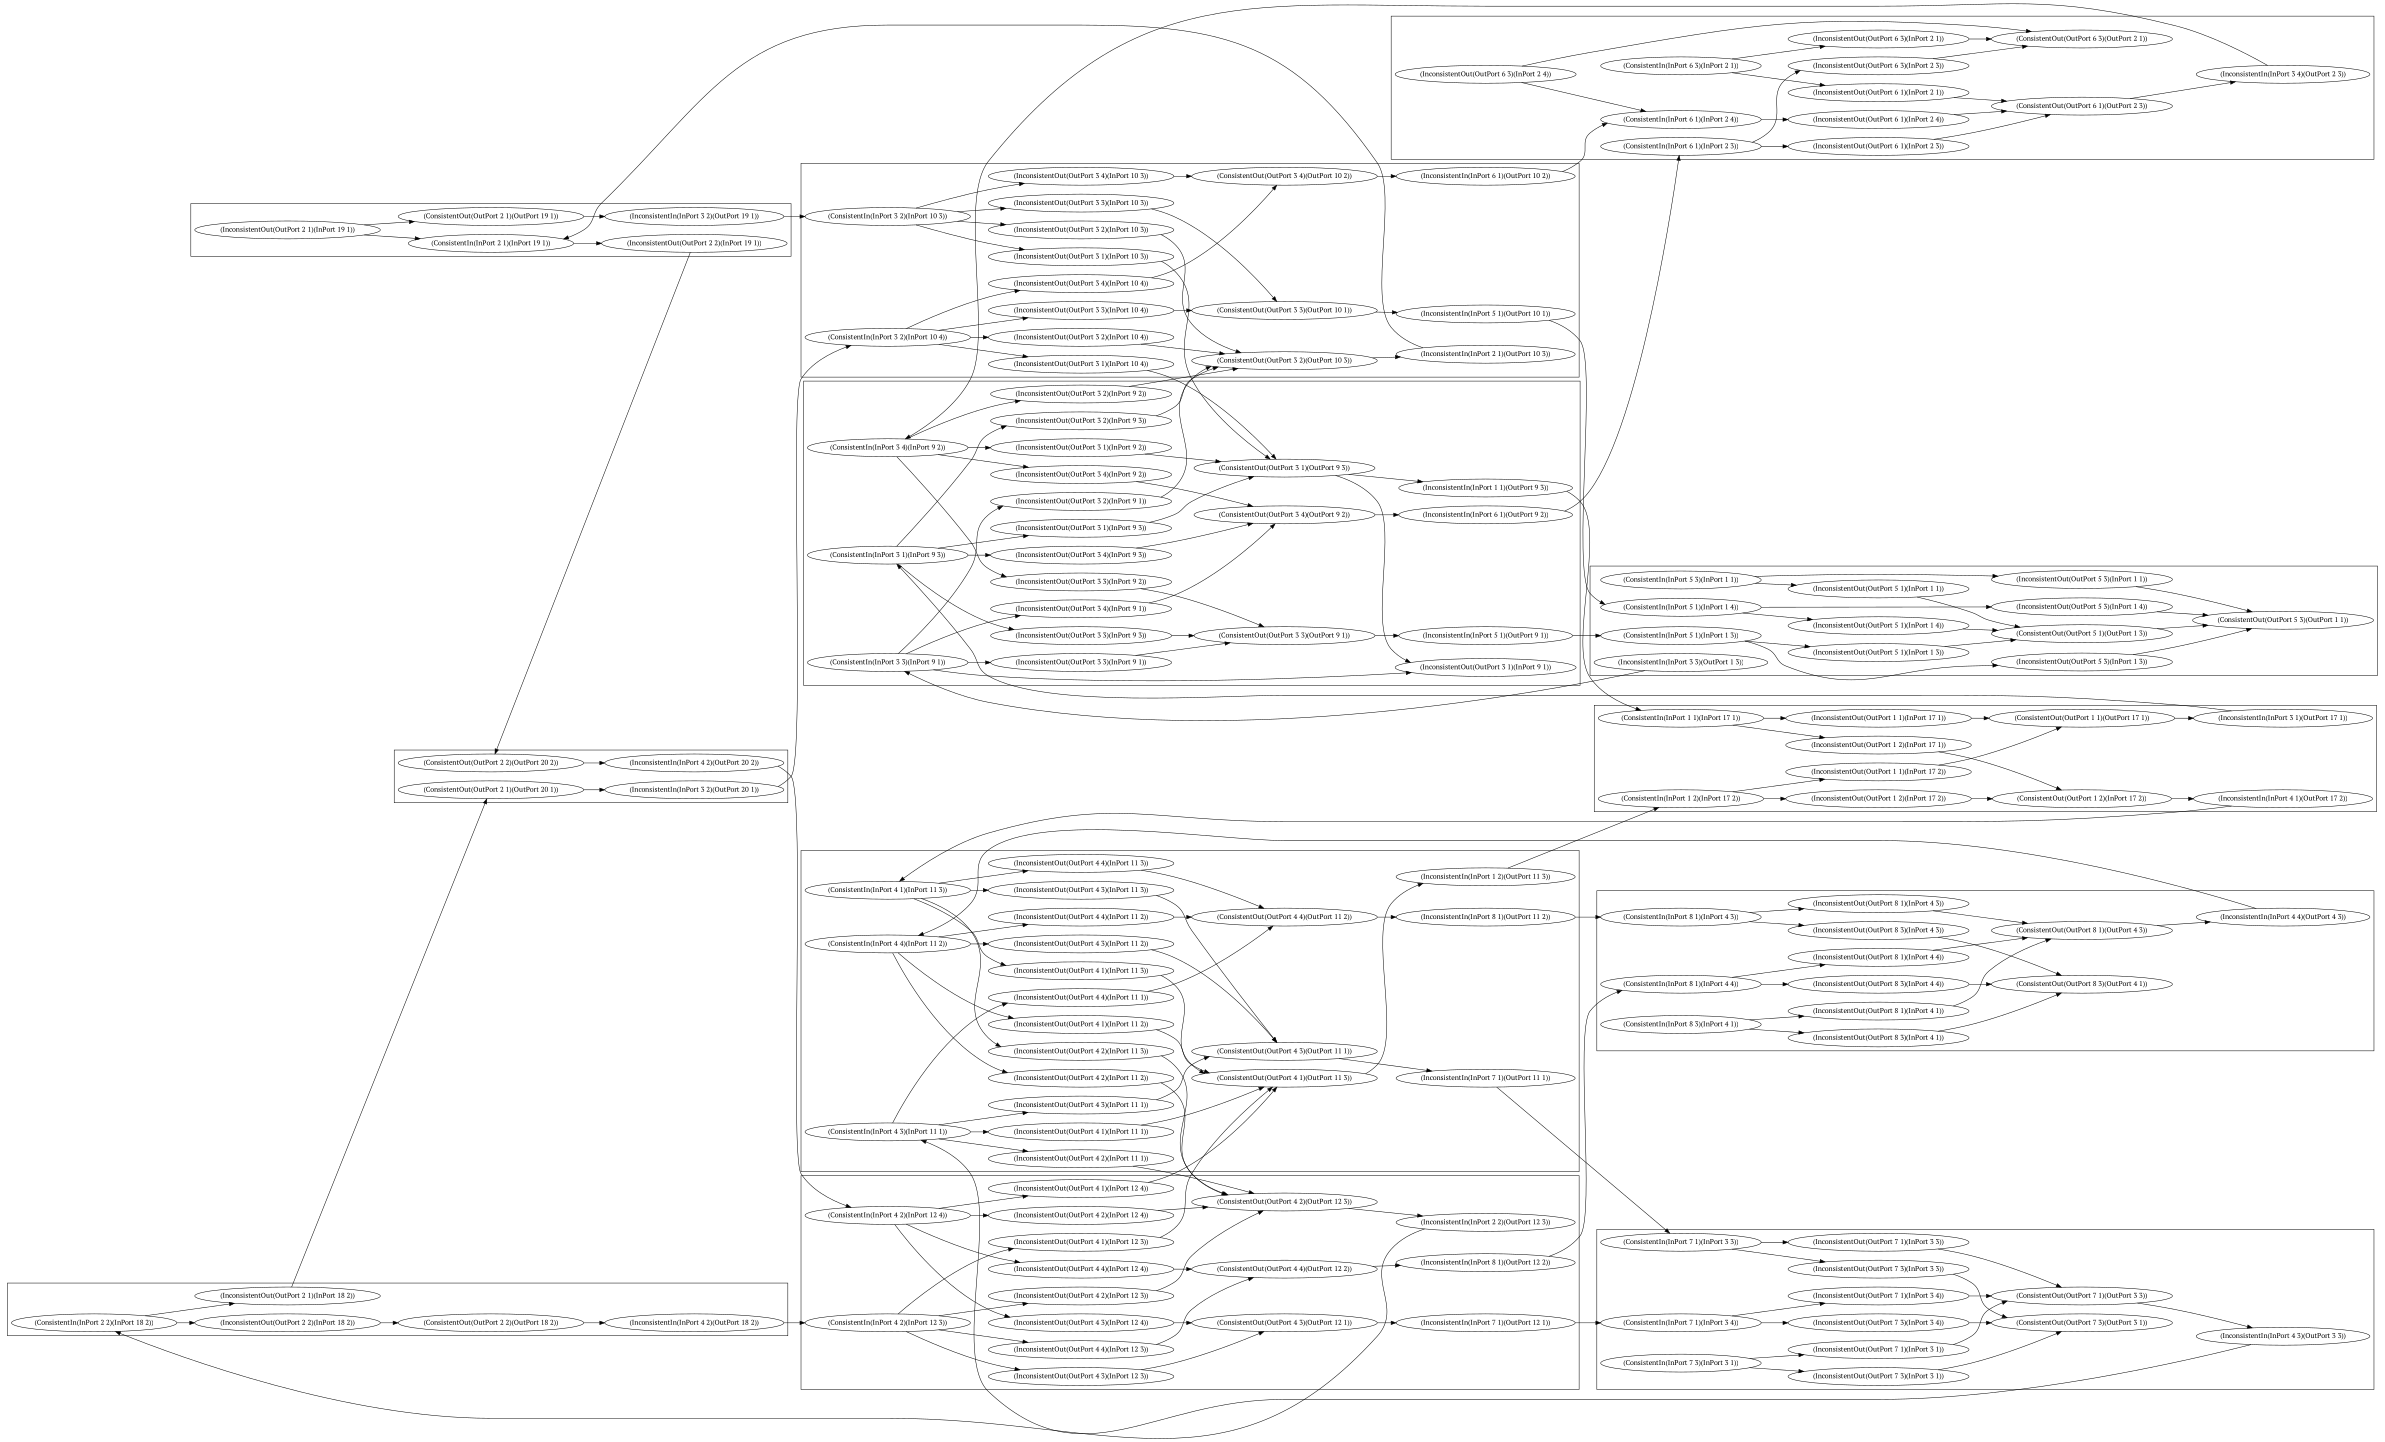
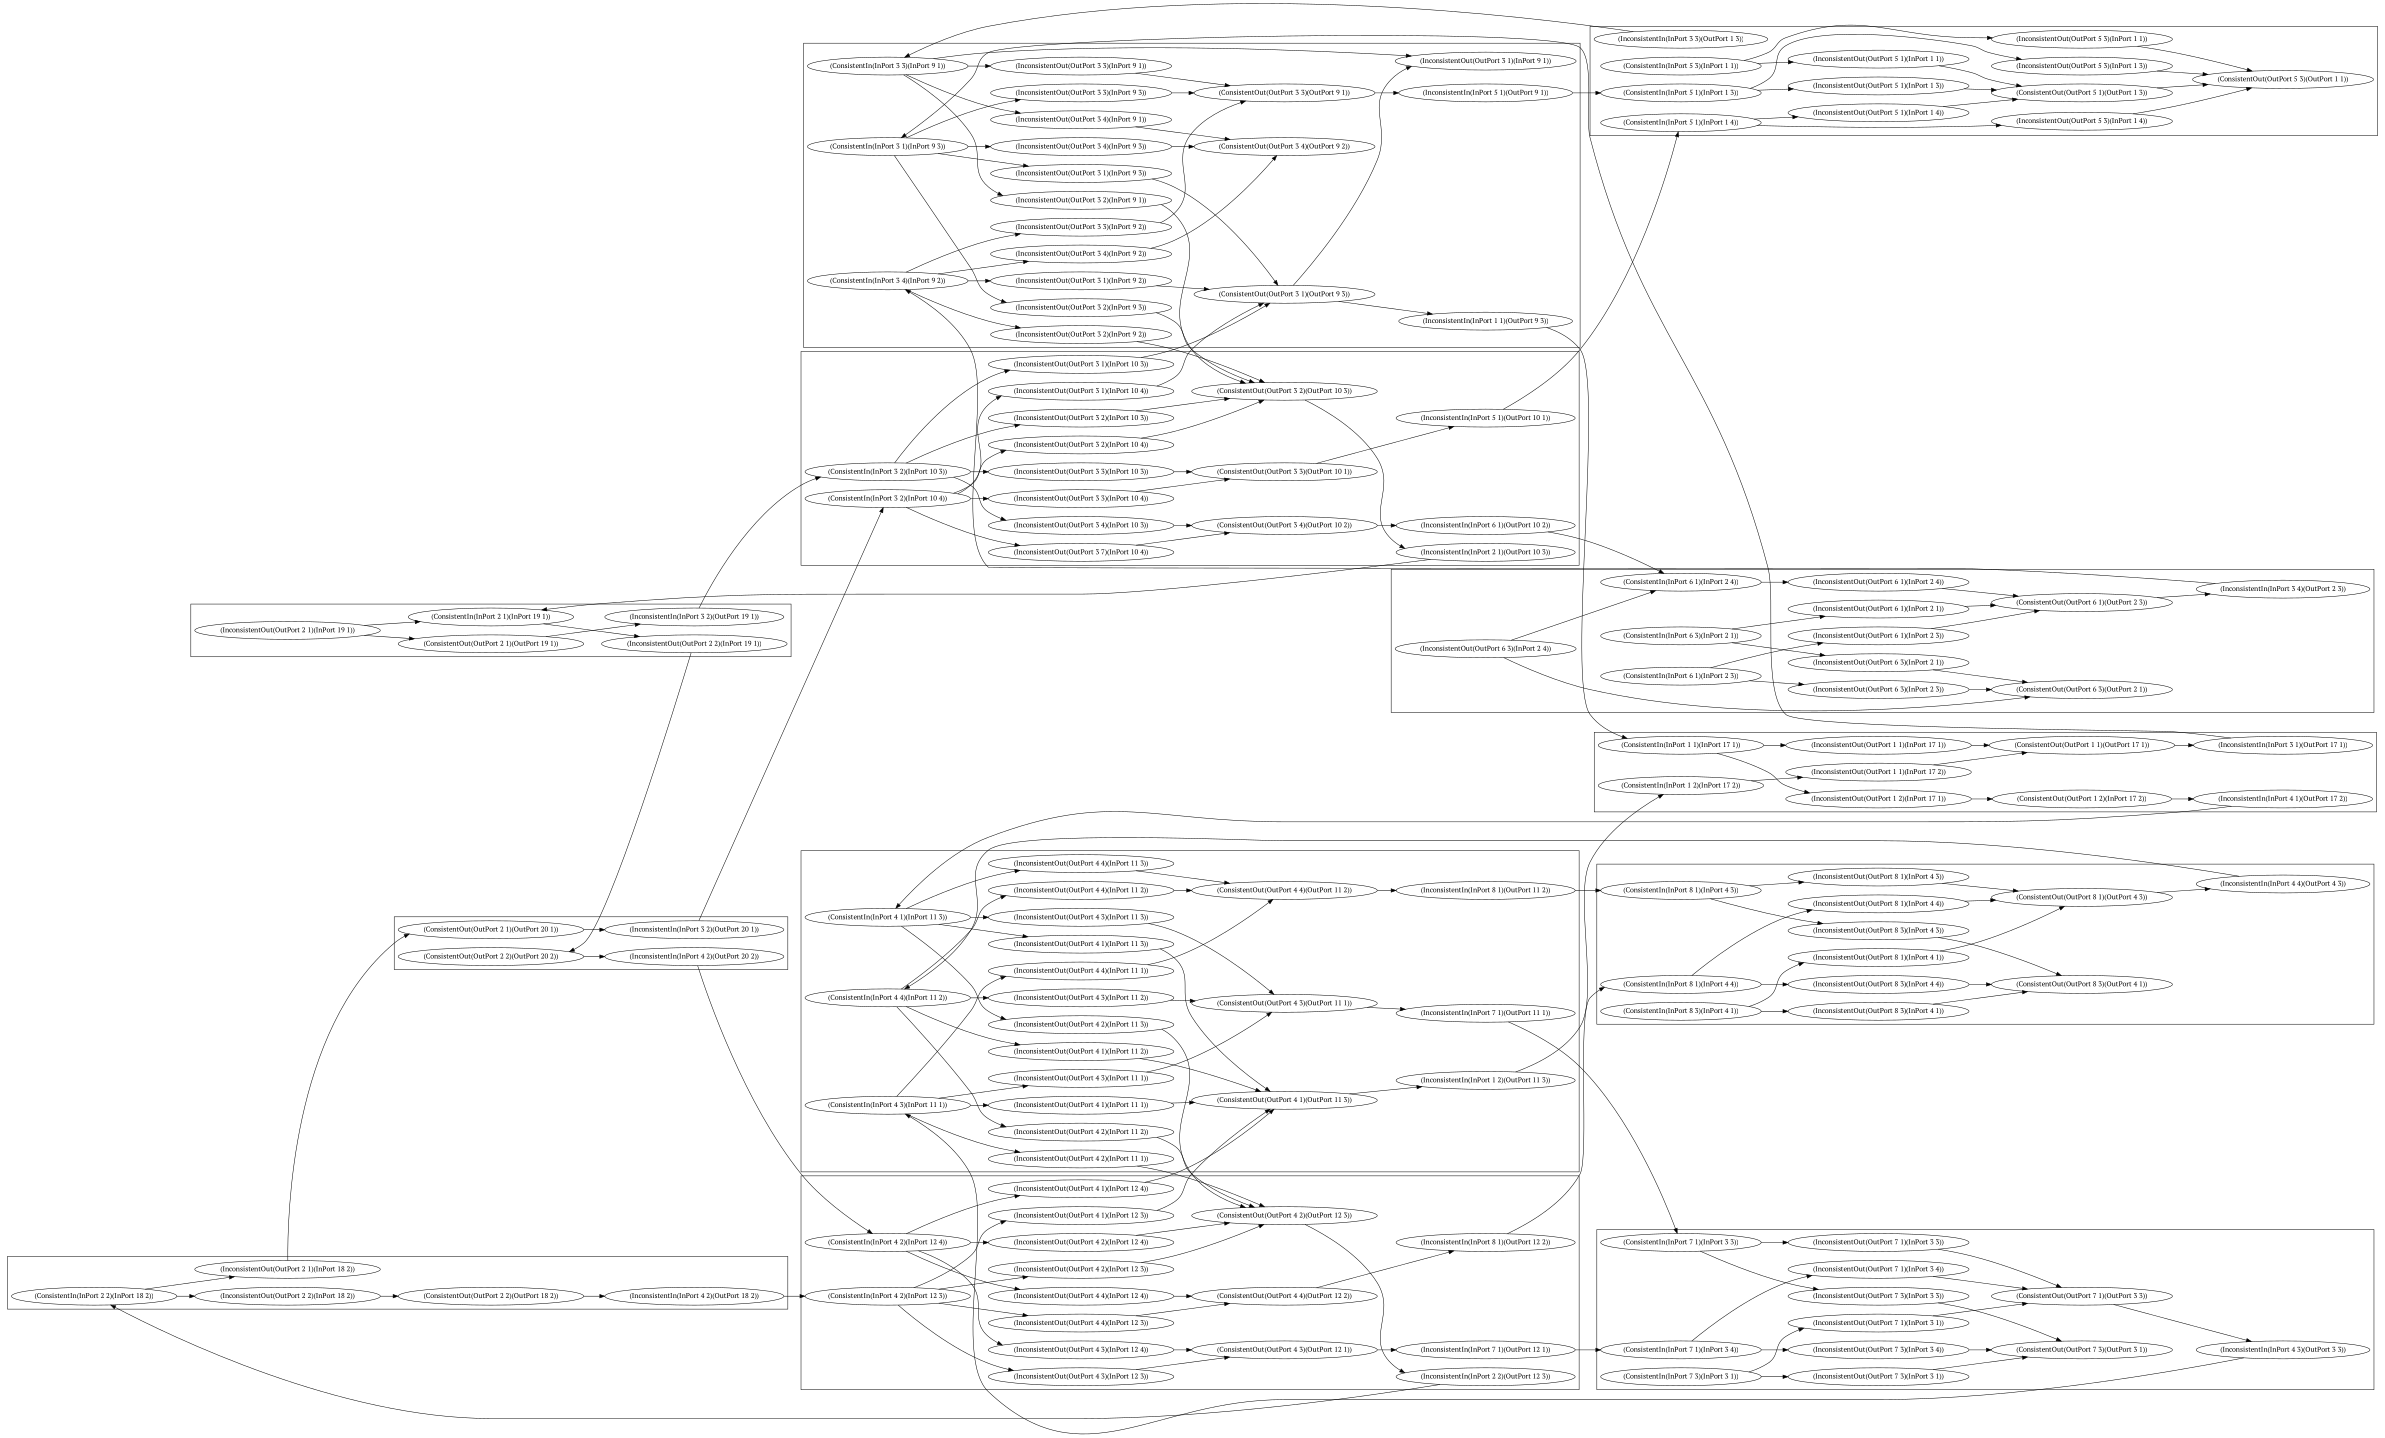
(1081, 284) -> (1081, 552)
(1486, 515) -> none
(1879, 799) -> none
